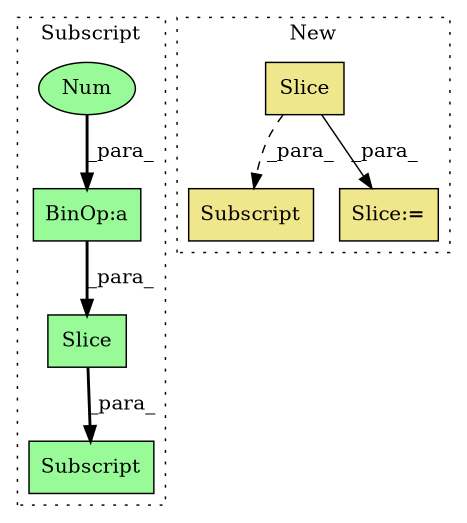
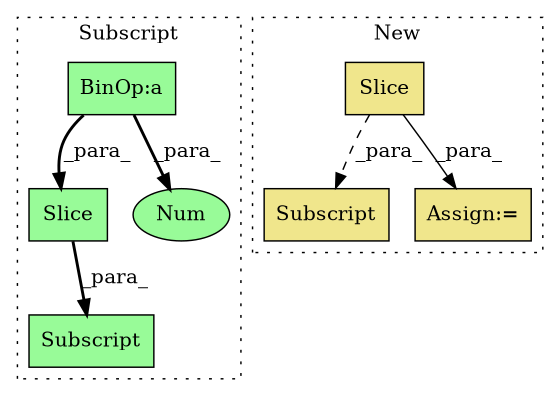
(87, 144) -> (149, 145)
(389, 215) -> (473, 215)
